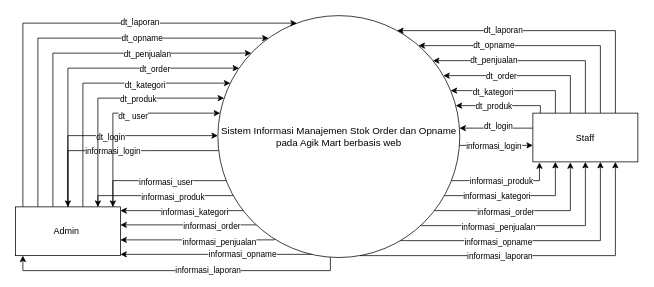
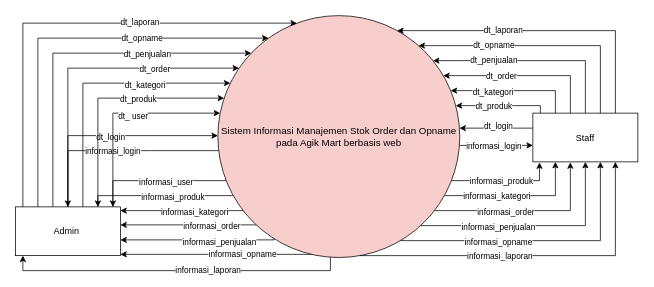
(339, 136) -> (339, 136)
